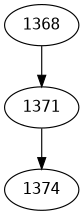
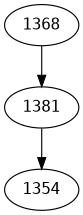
(42, 107) -> (42, 107)
(42, 190) -> (42, 190)
